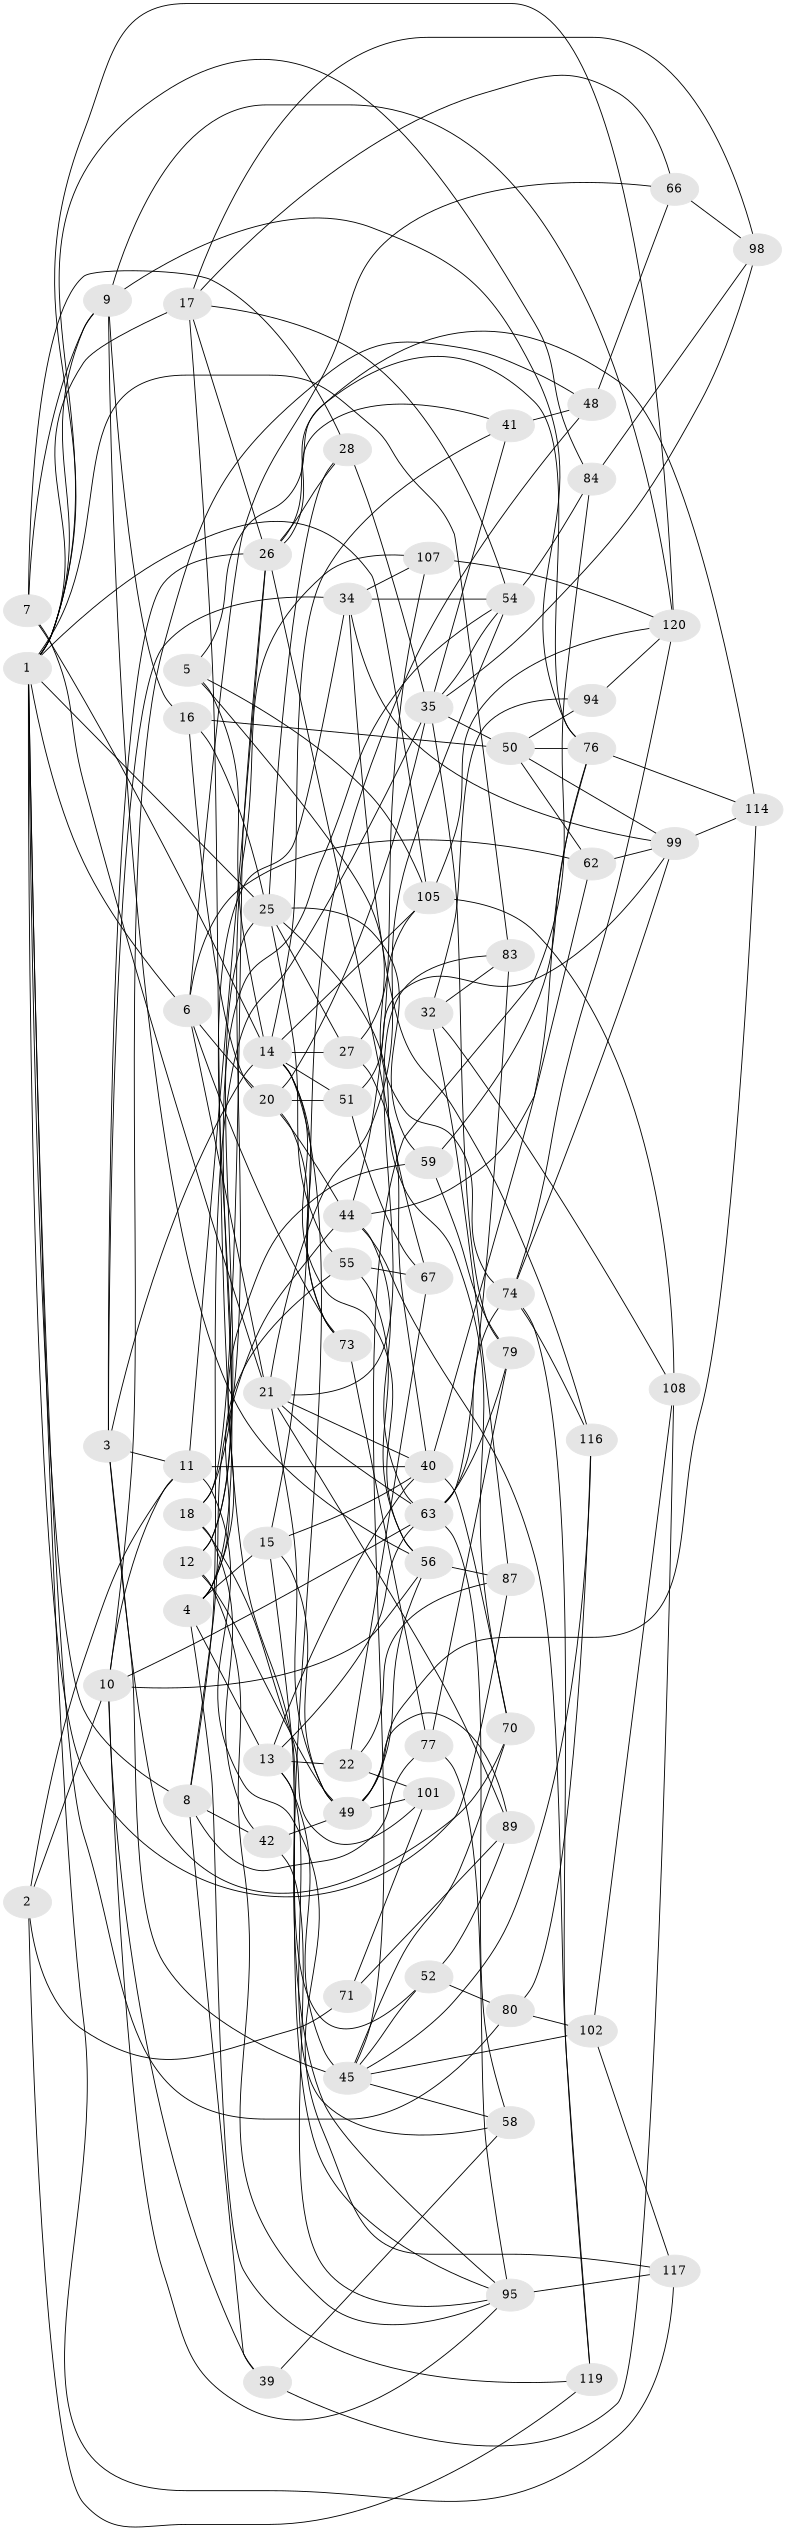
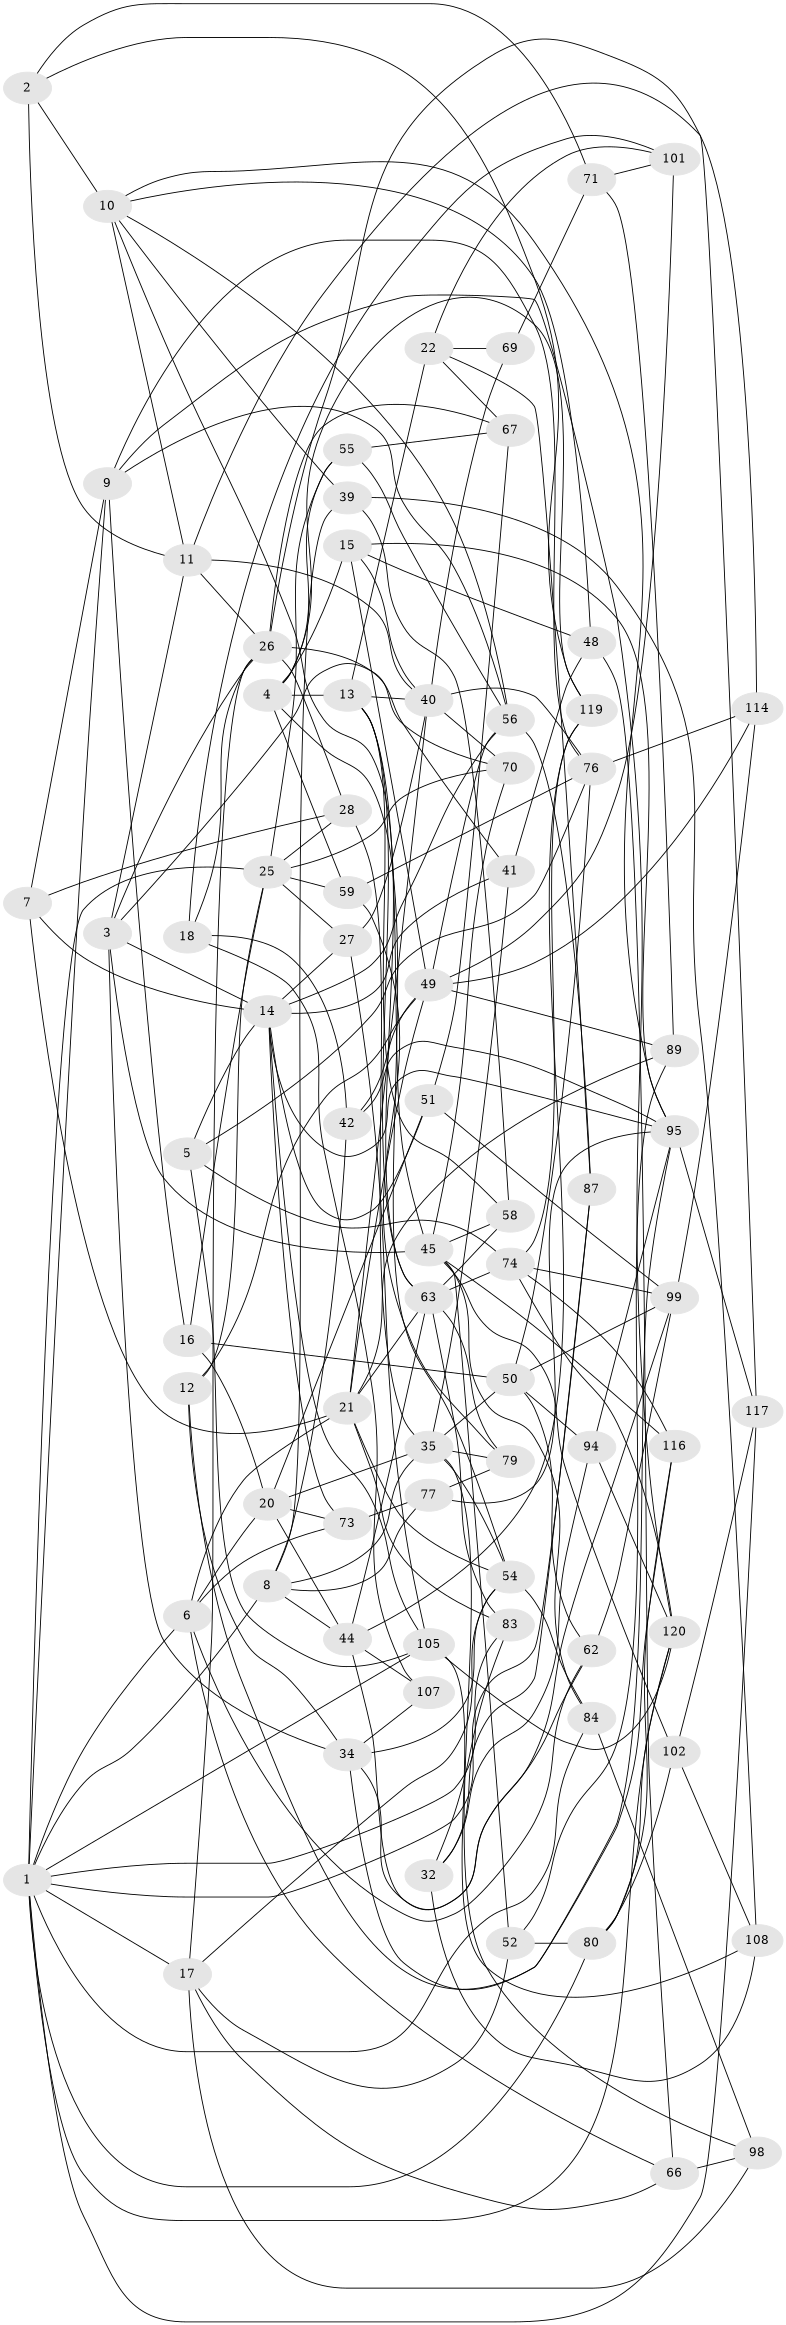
none -> (510, 349)
(541, 577) -> (641, 1791)
none -> (630, 1303)
